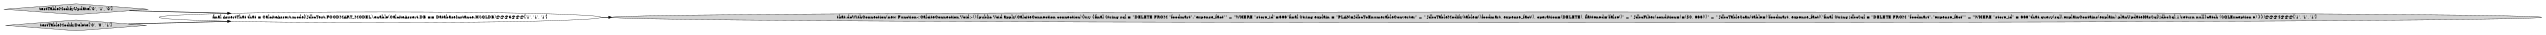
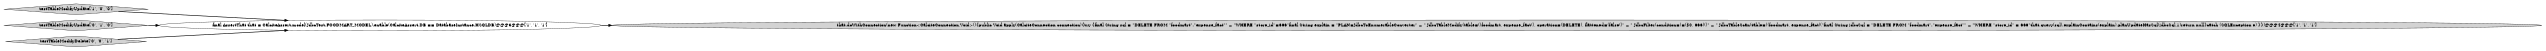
none -> (76, 9)
